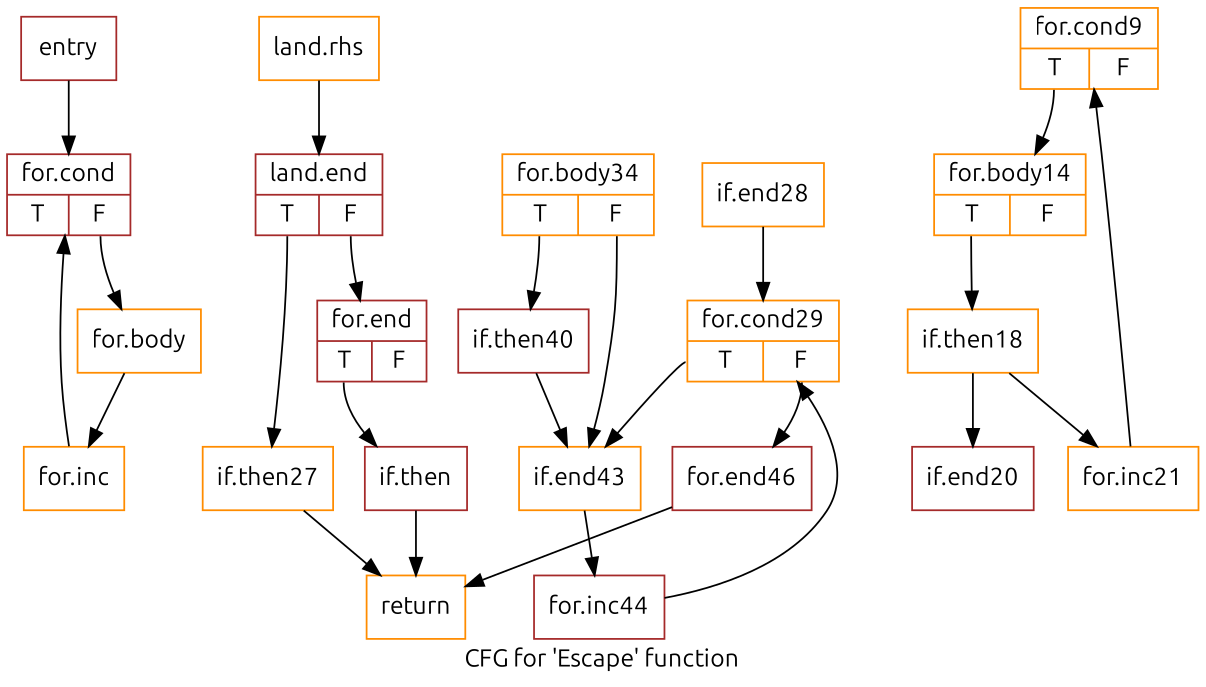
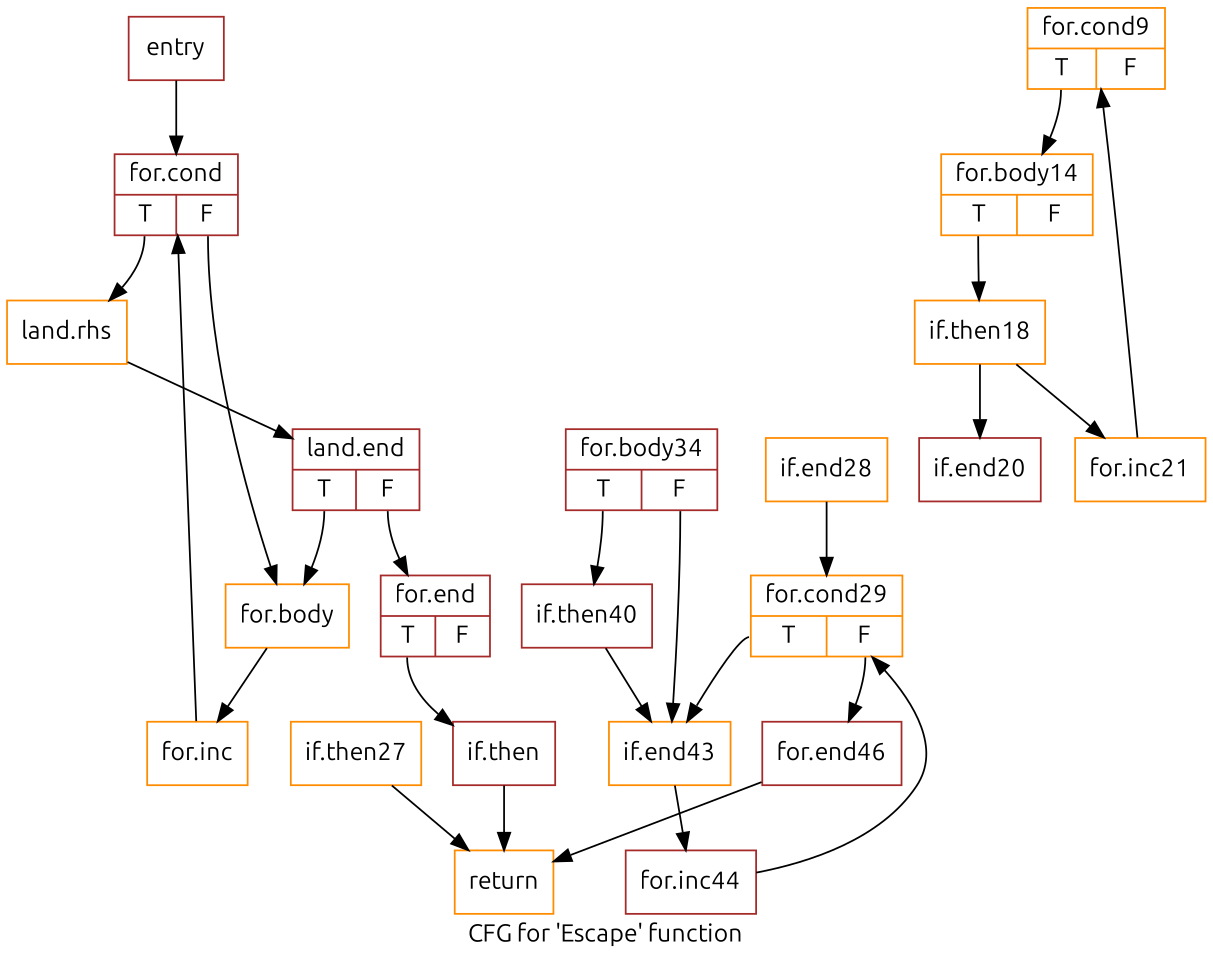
(578, 195) -> (642, 470)
none -> (138, 264)
(283, 333) -> (321, 540)
